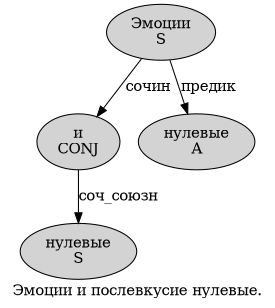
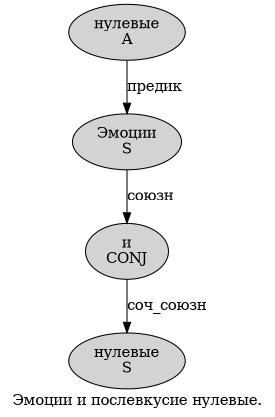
(177, 82) -> (127, 82)
(148, 87) -> (151, 197)
